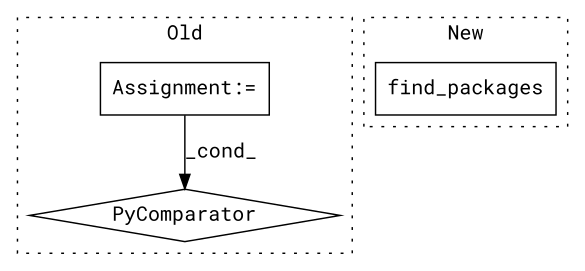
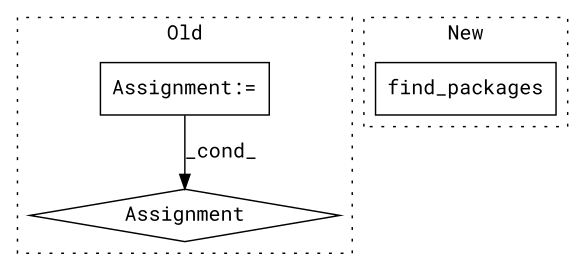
(185, 215) -> (185, 215)
